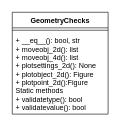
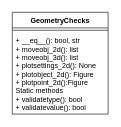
(52, 41) -> (52, 41)
